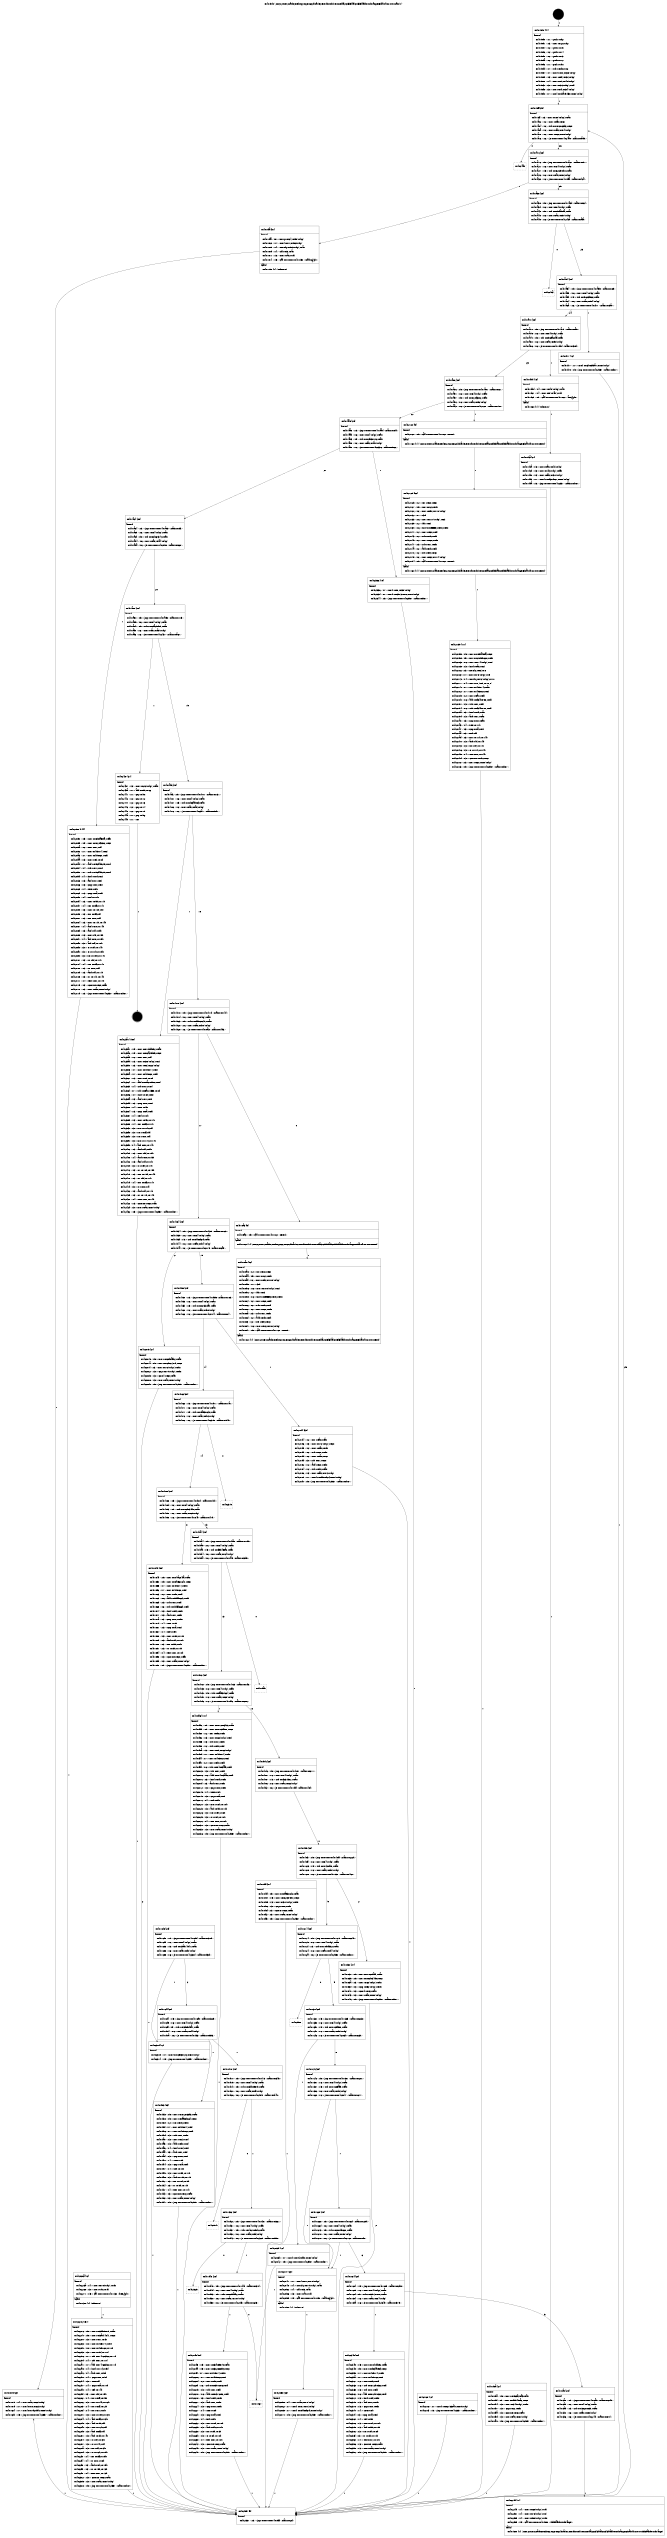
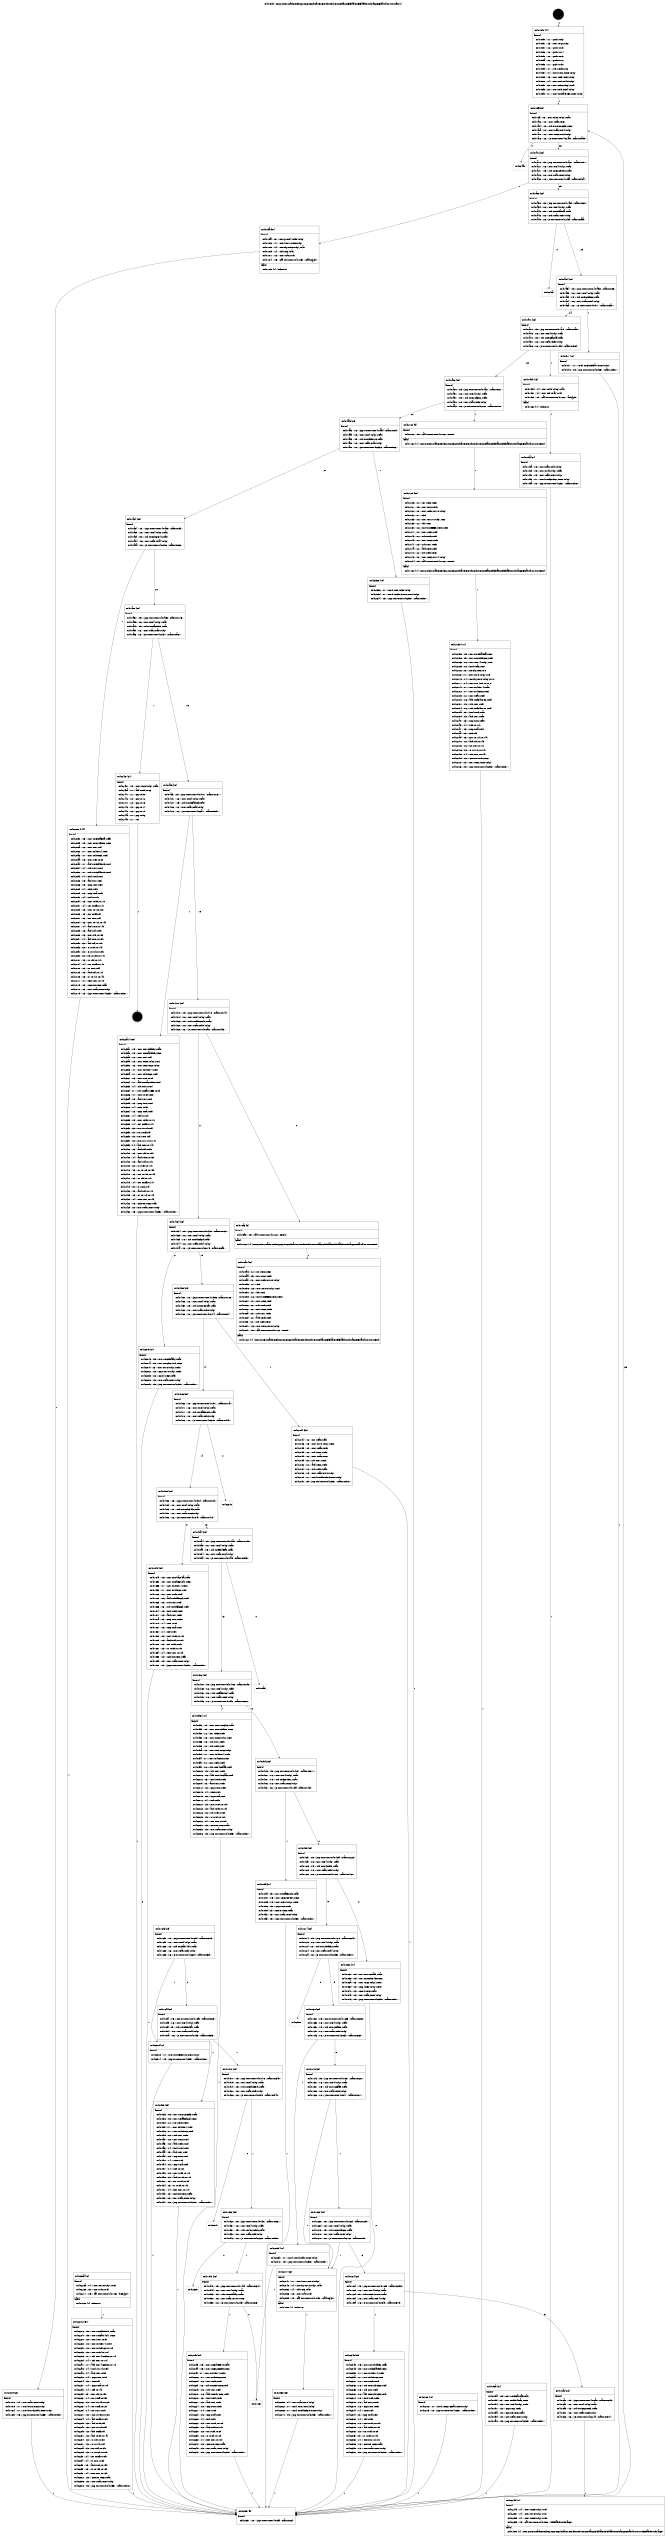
(218, 1708) -> (221, 1709)
none -> (286, 1836)
(109, 2504) -> (103, 2505)
